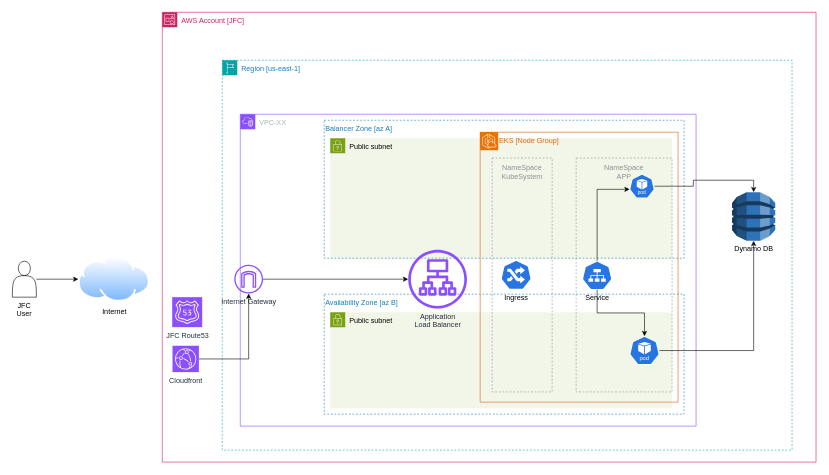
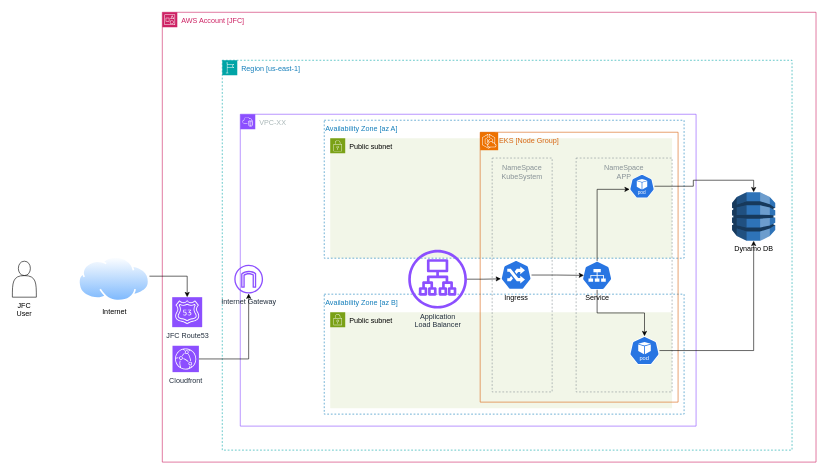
(362, 129) -> (366, 129)
none -> (578, 275)
(72, 279) -> none
(402, 279) -> none
none -> (495, 279)
none -> (187, 291)
